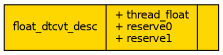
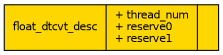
(152, 15) -> (152, 15)
